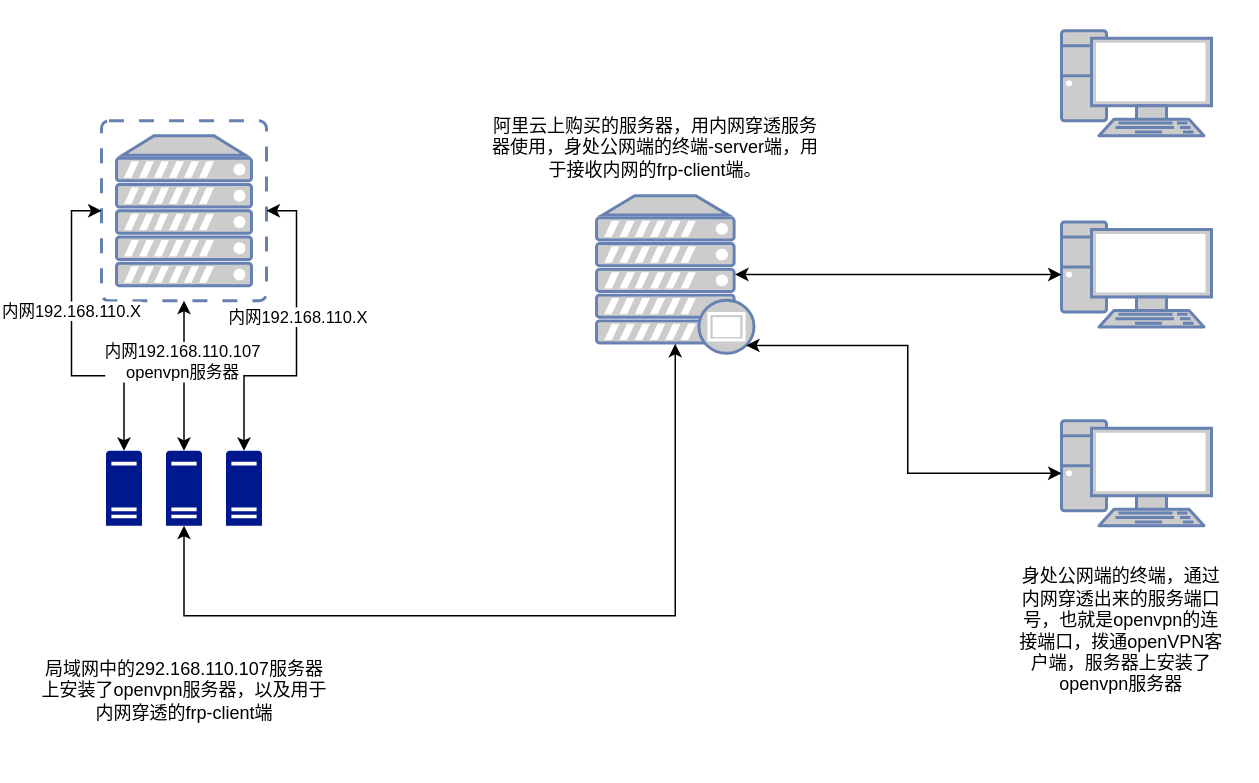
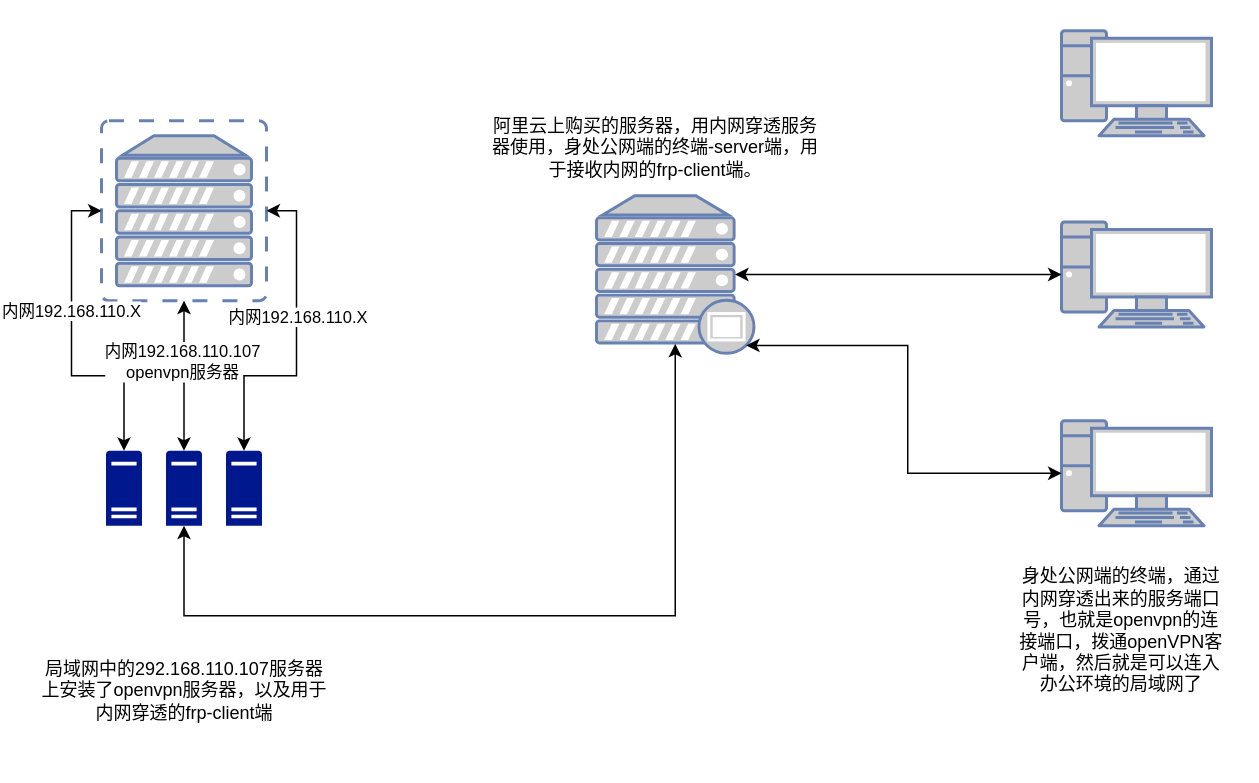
(1121, 631) -> (1121, 631)
